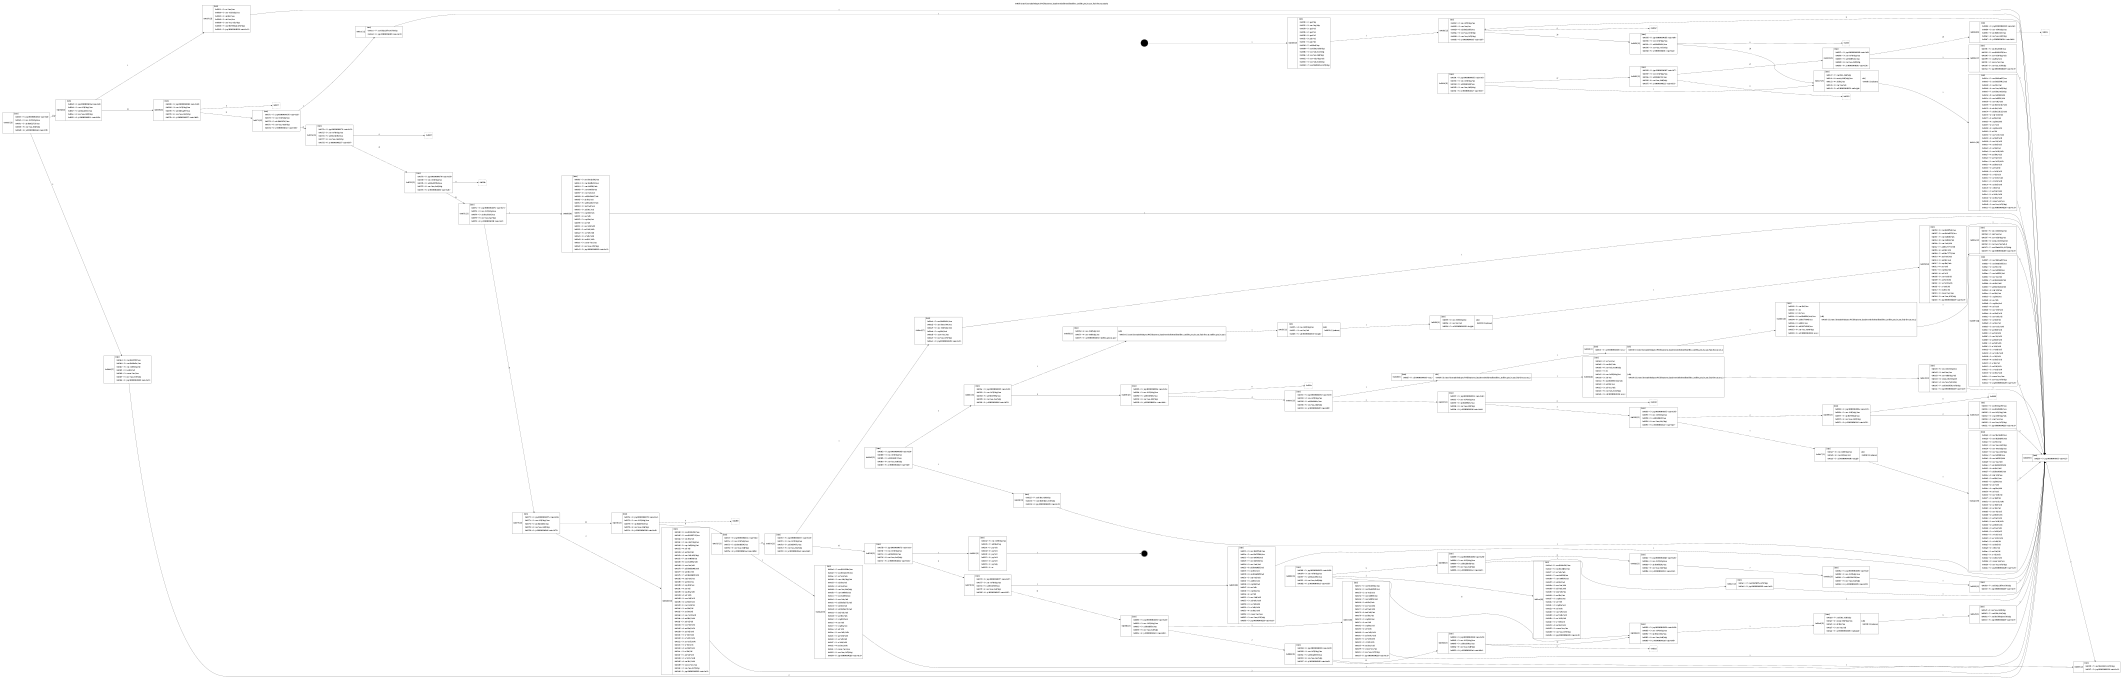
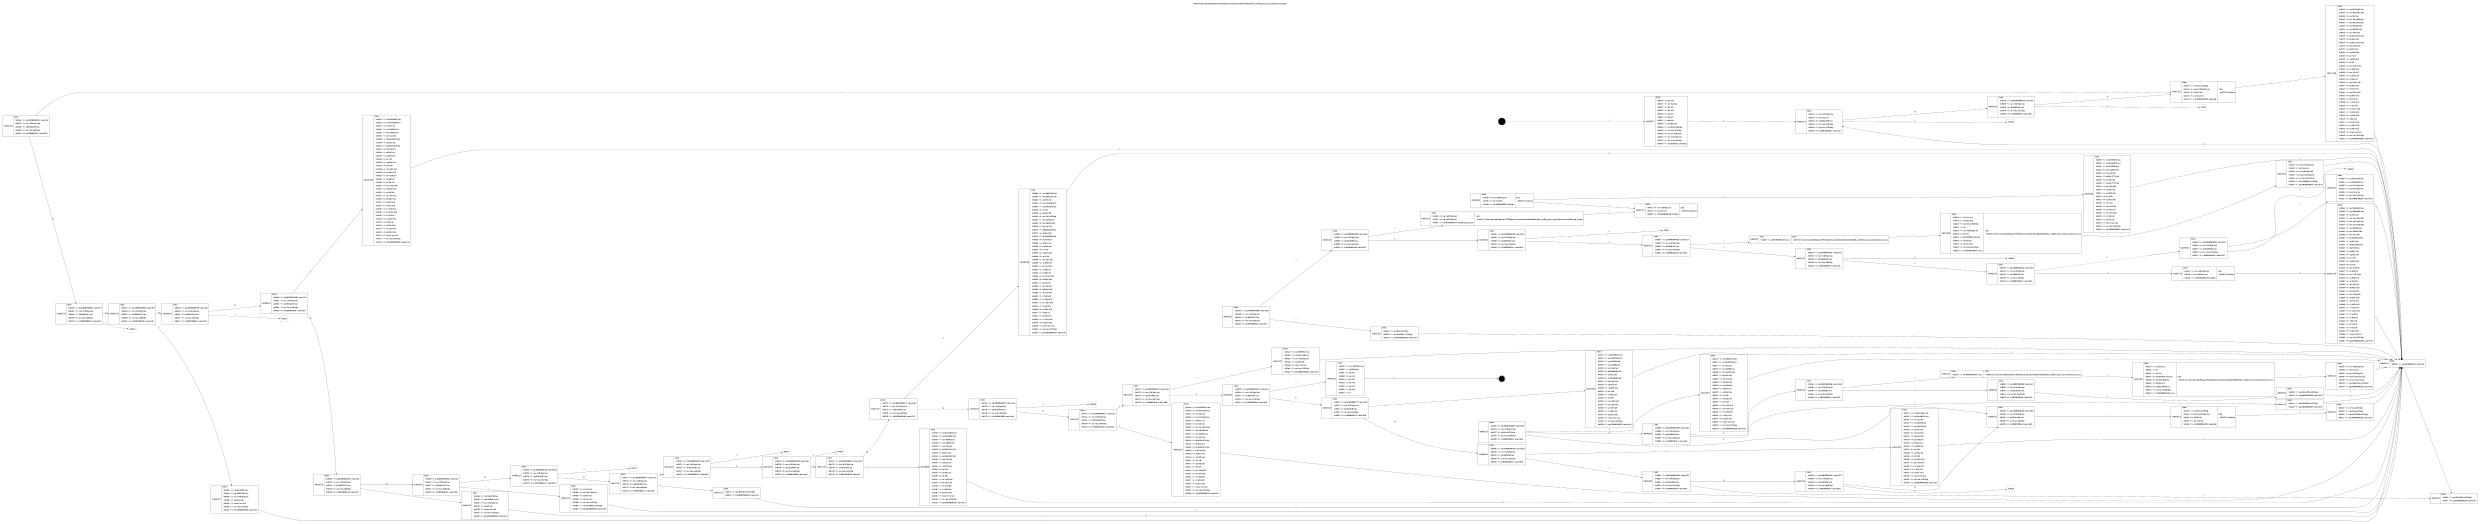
none -> (284, 303)
(1385, 326) -> (1583, 205)
(1542, 362) -> (1898, 382)
